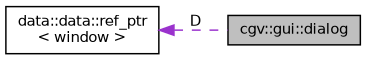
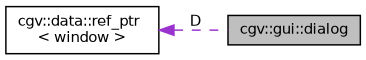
(82, 30) -> (82, 30)
